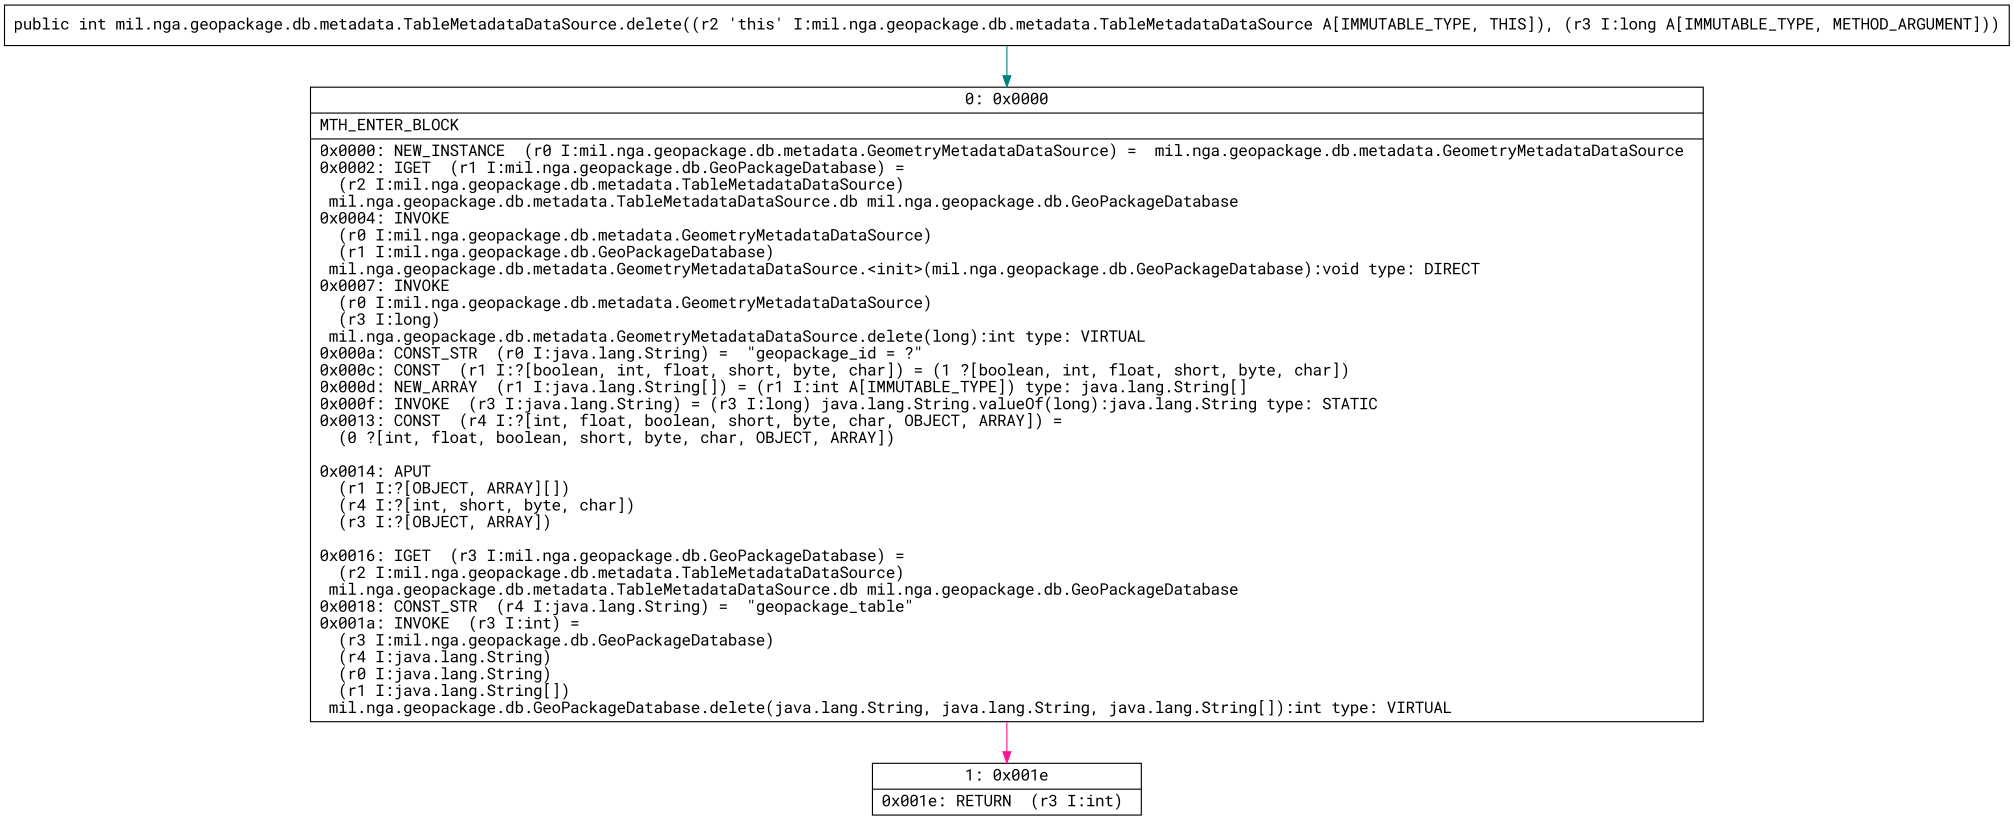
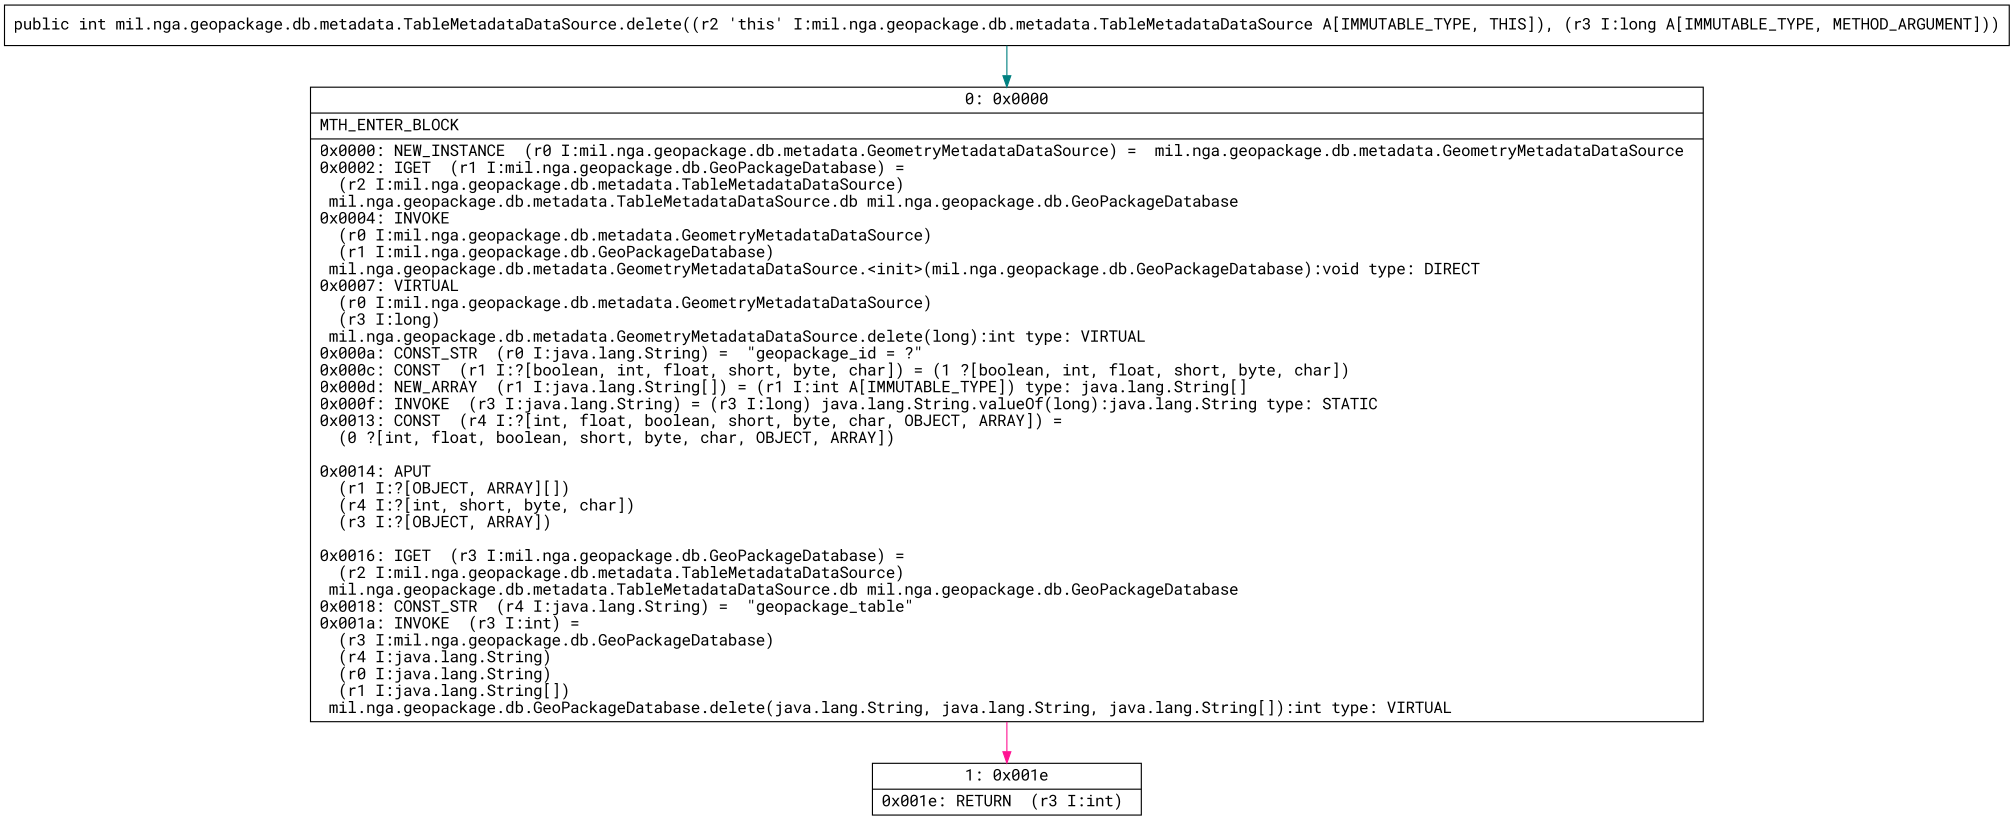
(394, 286) -> (399, 286)
